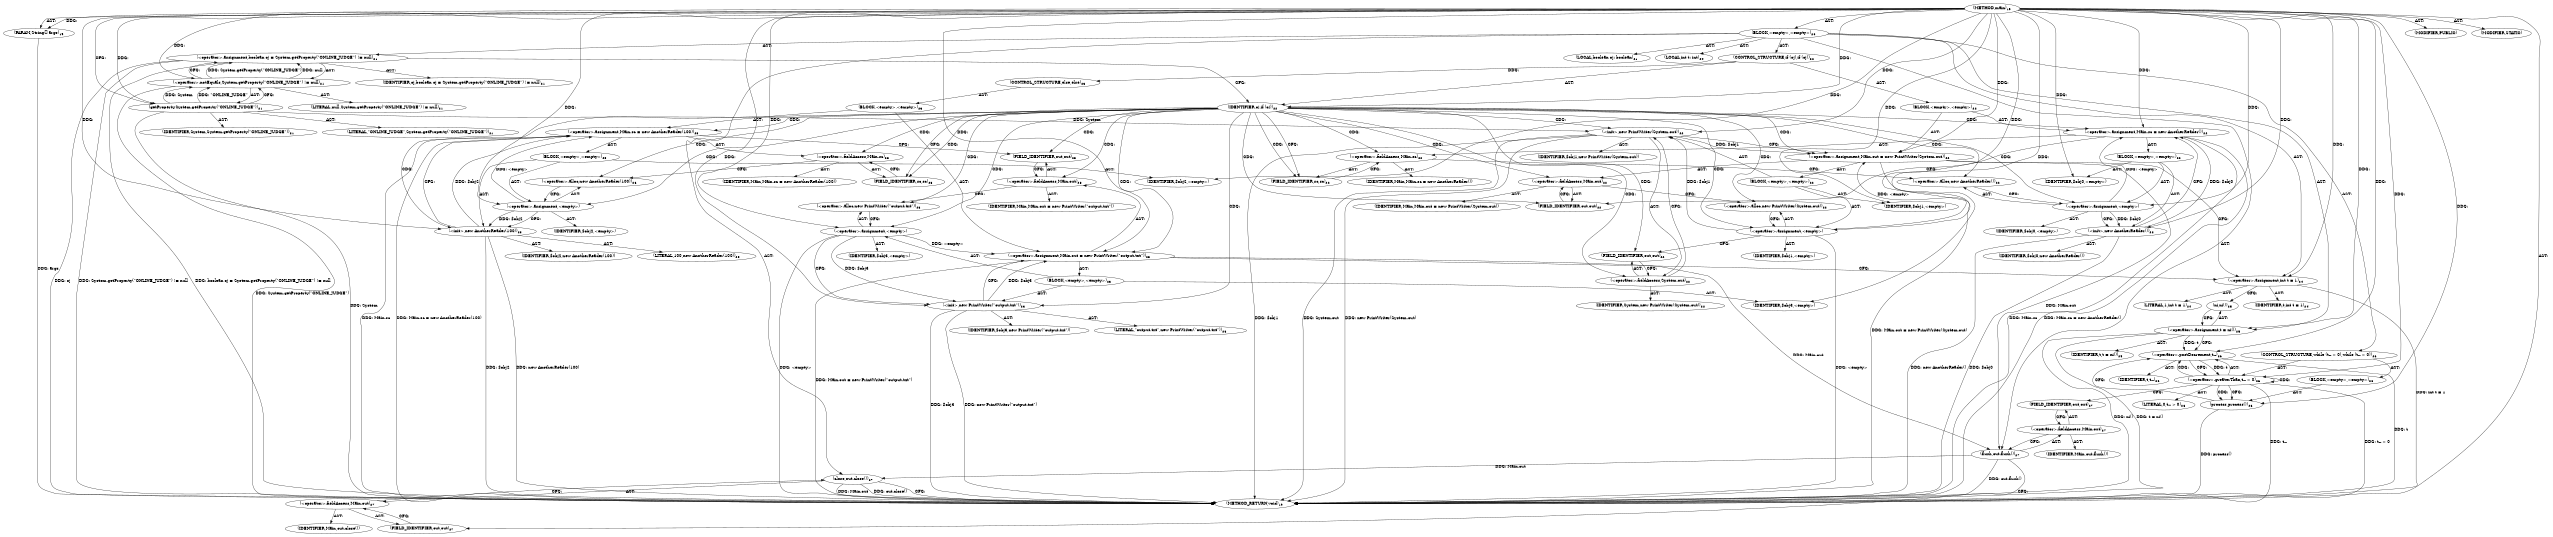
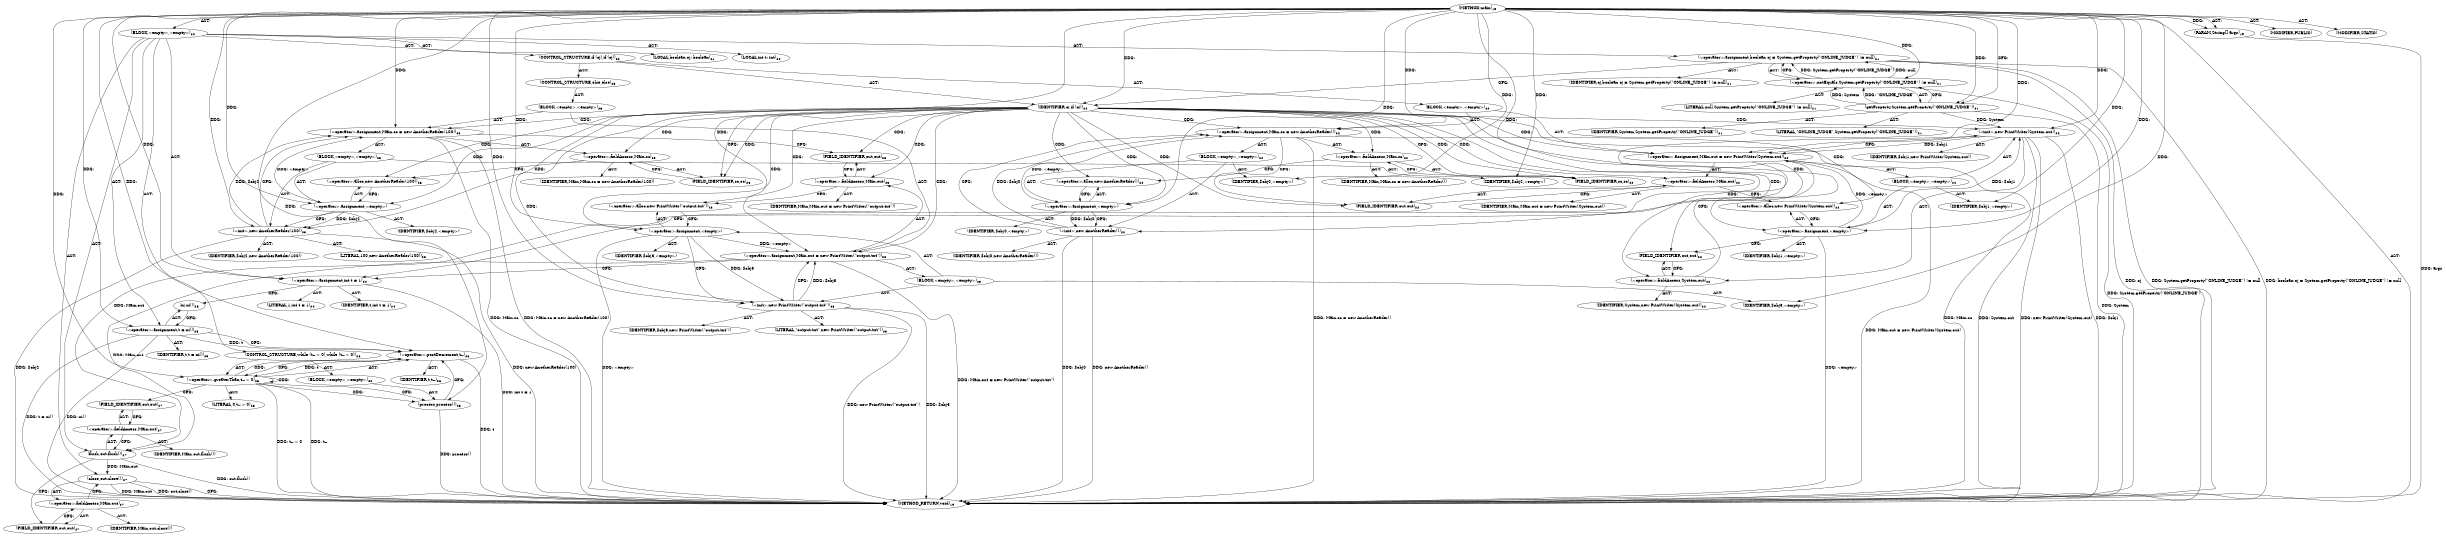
none -> (872, 12)
(1514, 70) -> (585, 70)
